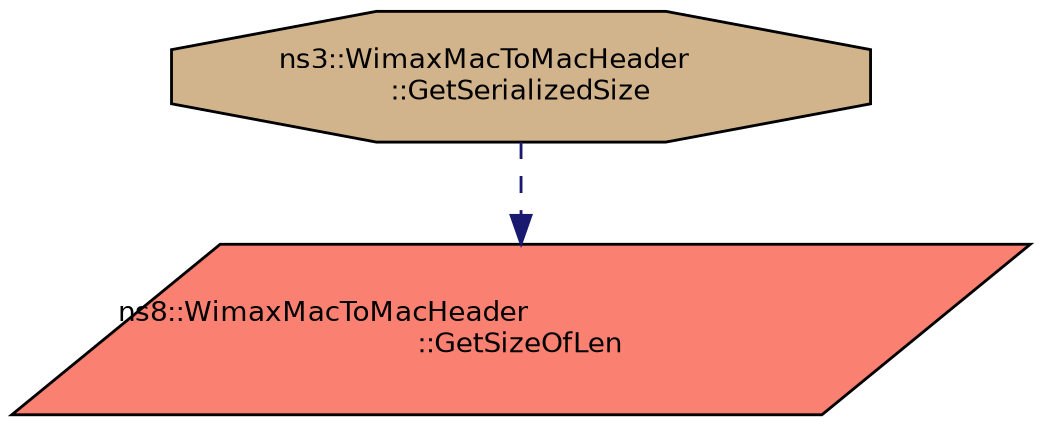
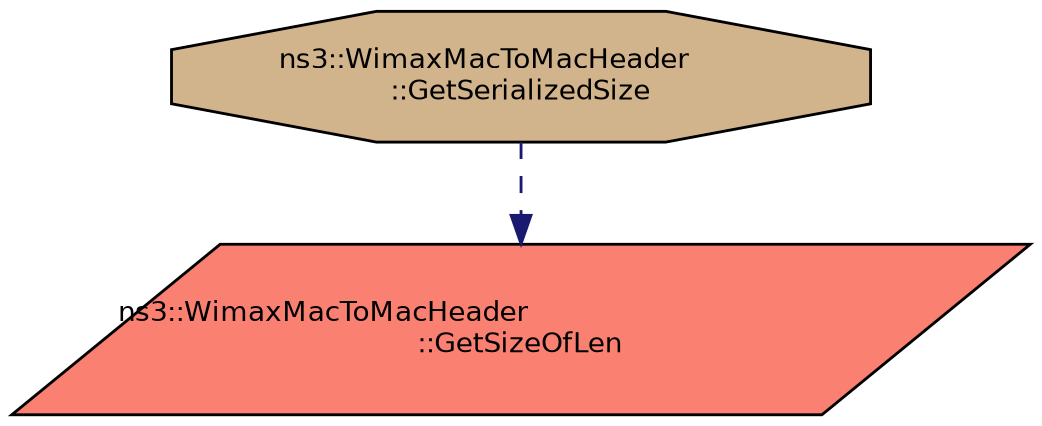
(521, 330) -> (521, 330)
